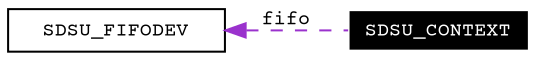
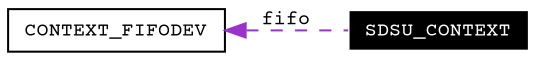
(117, 30) -> (117, 30)
